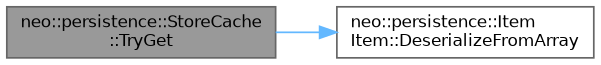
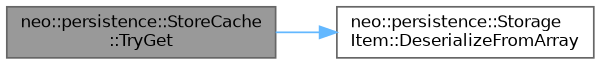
(465, 32) -> (465, 32)
